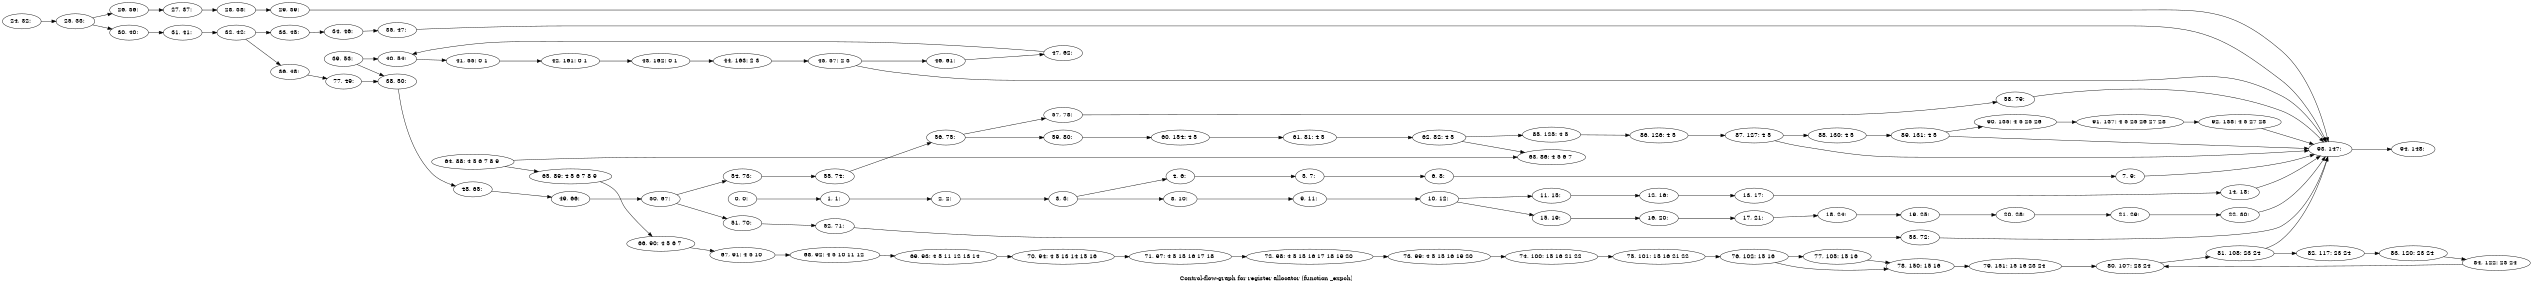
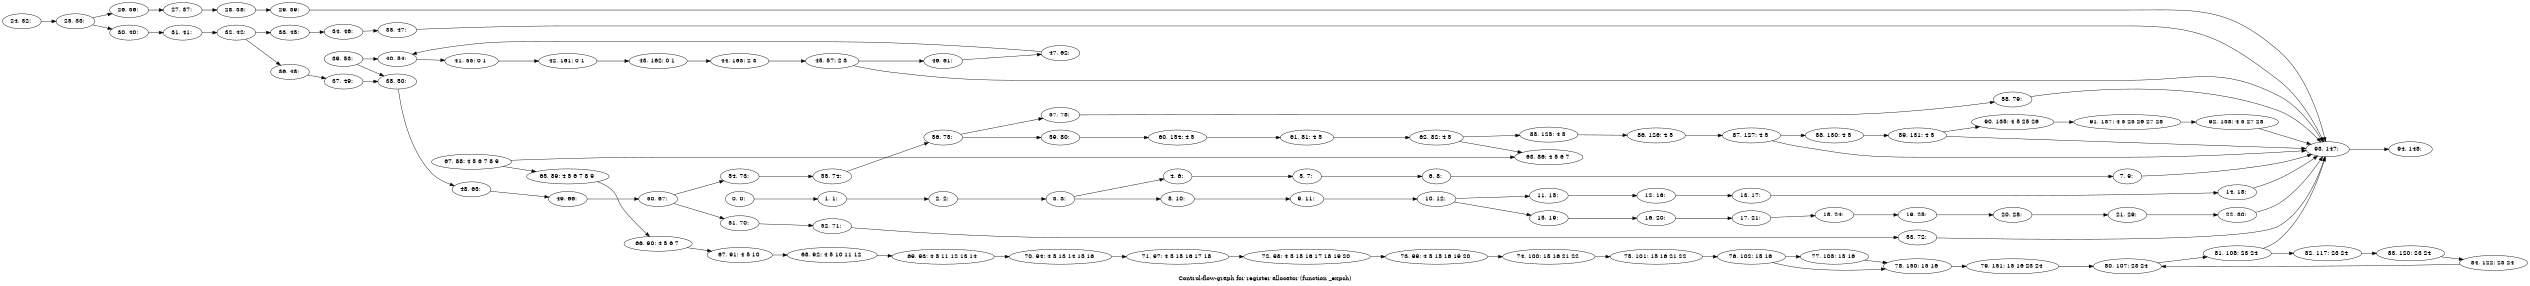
(344, 82) -> (344, 82)
(473, 162) -> (472, 162)
